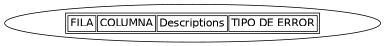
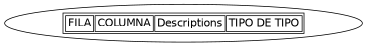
(273, 23) -> (264, 23)
